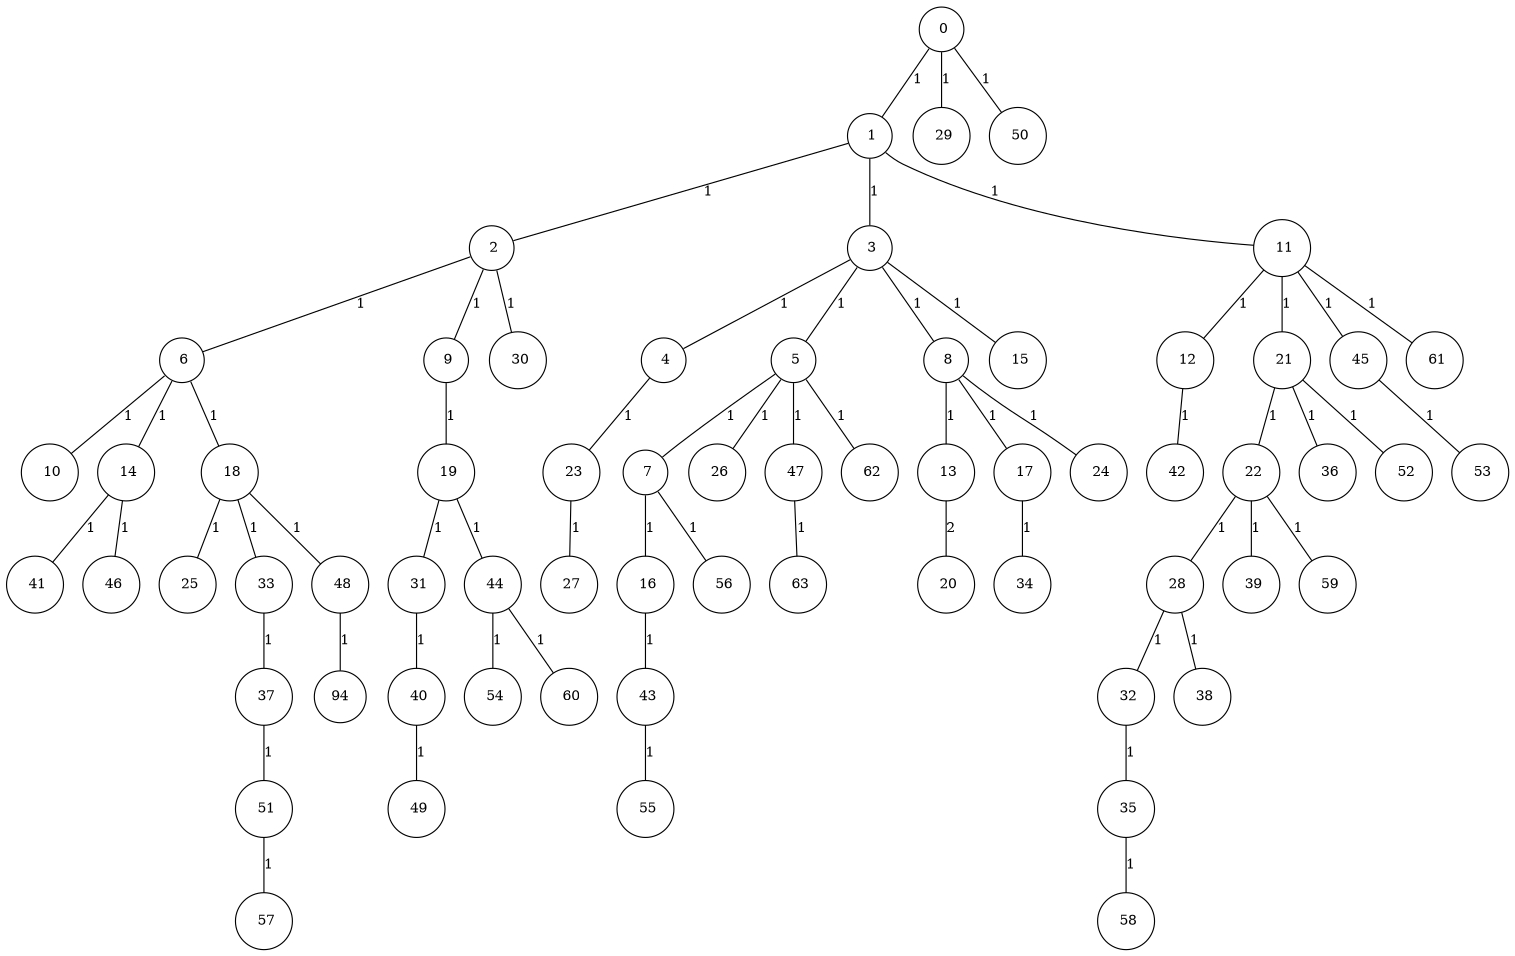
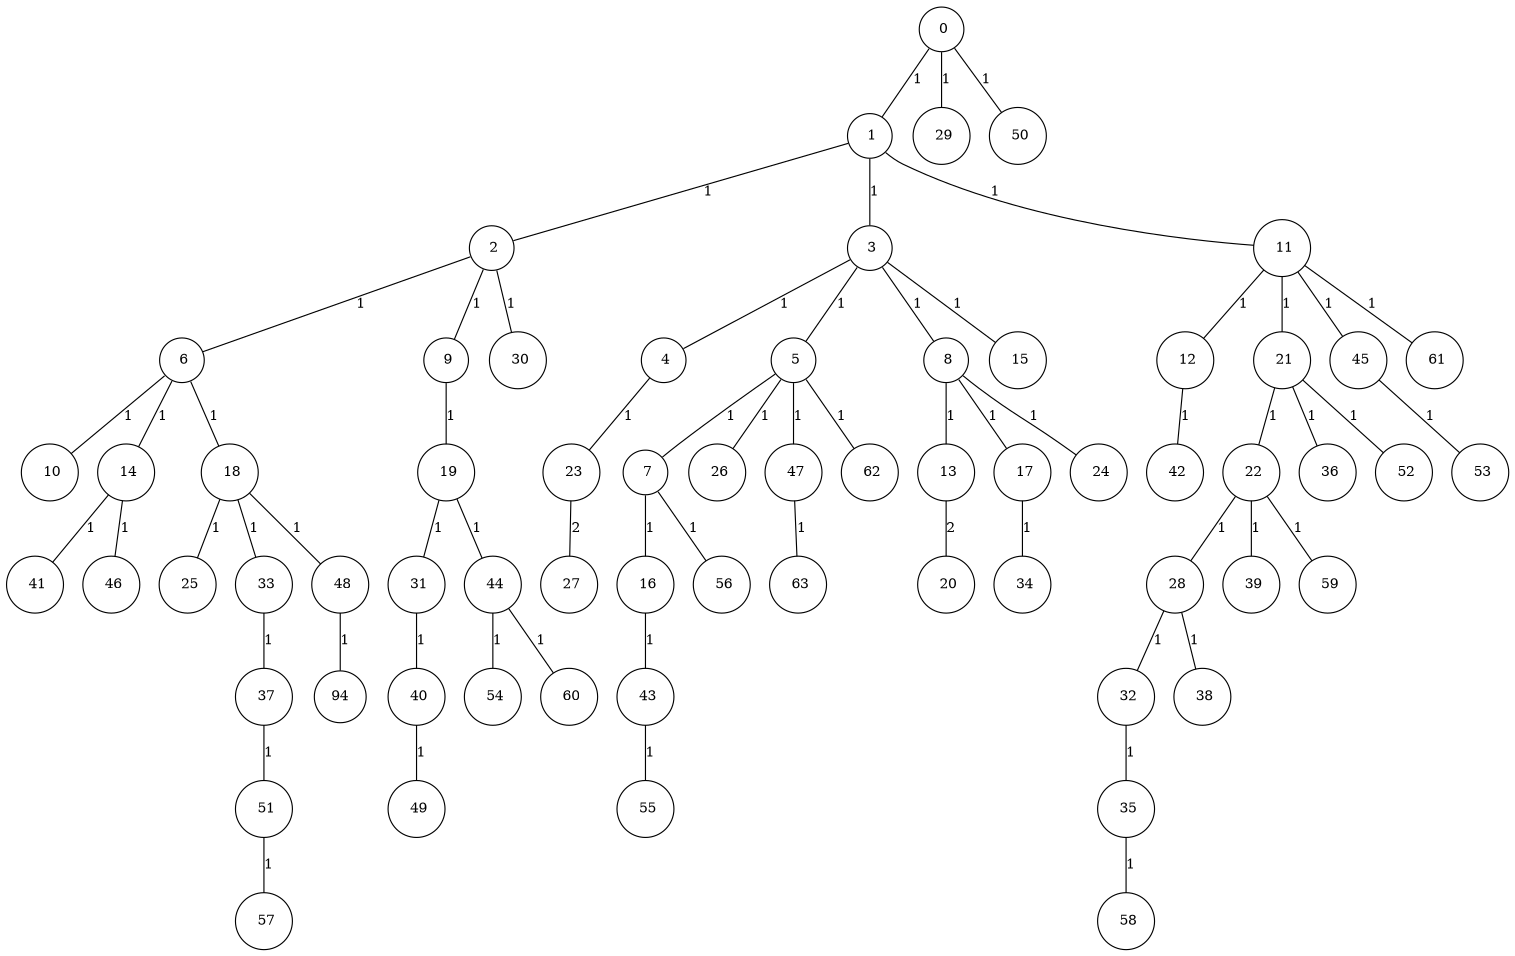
(576, 529) -> (576, 529)
